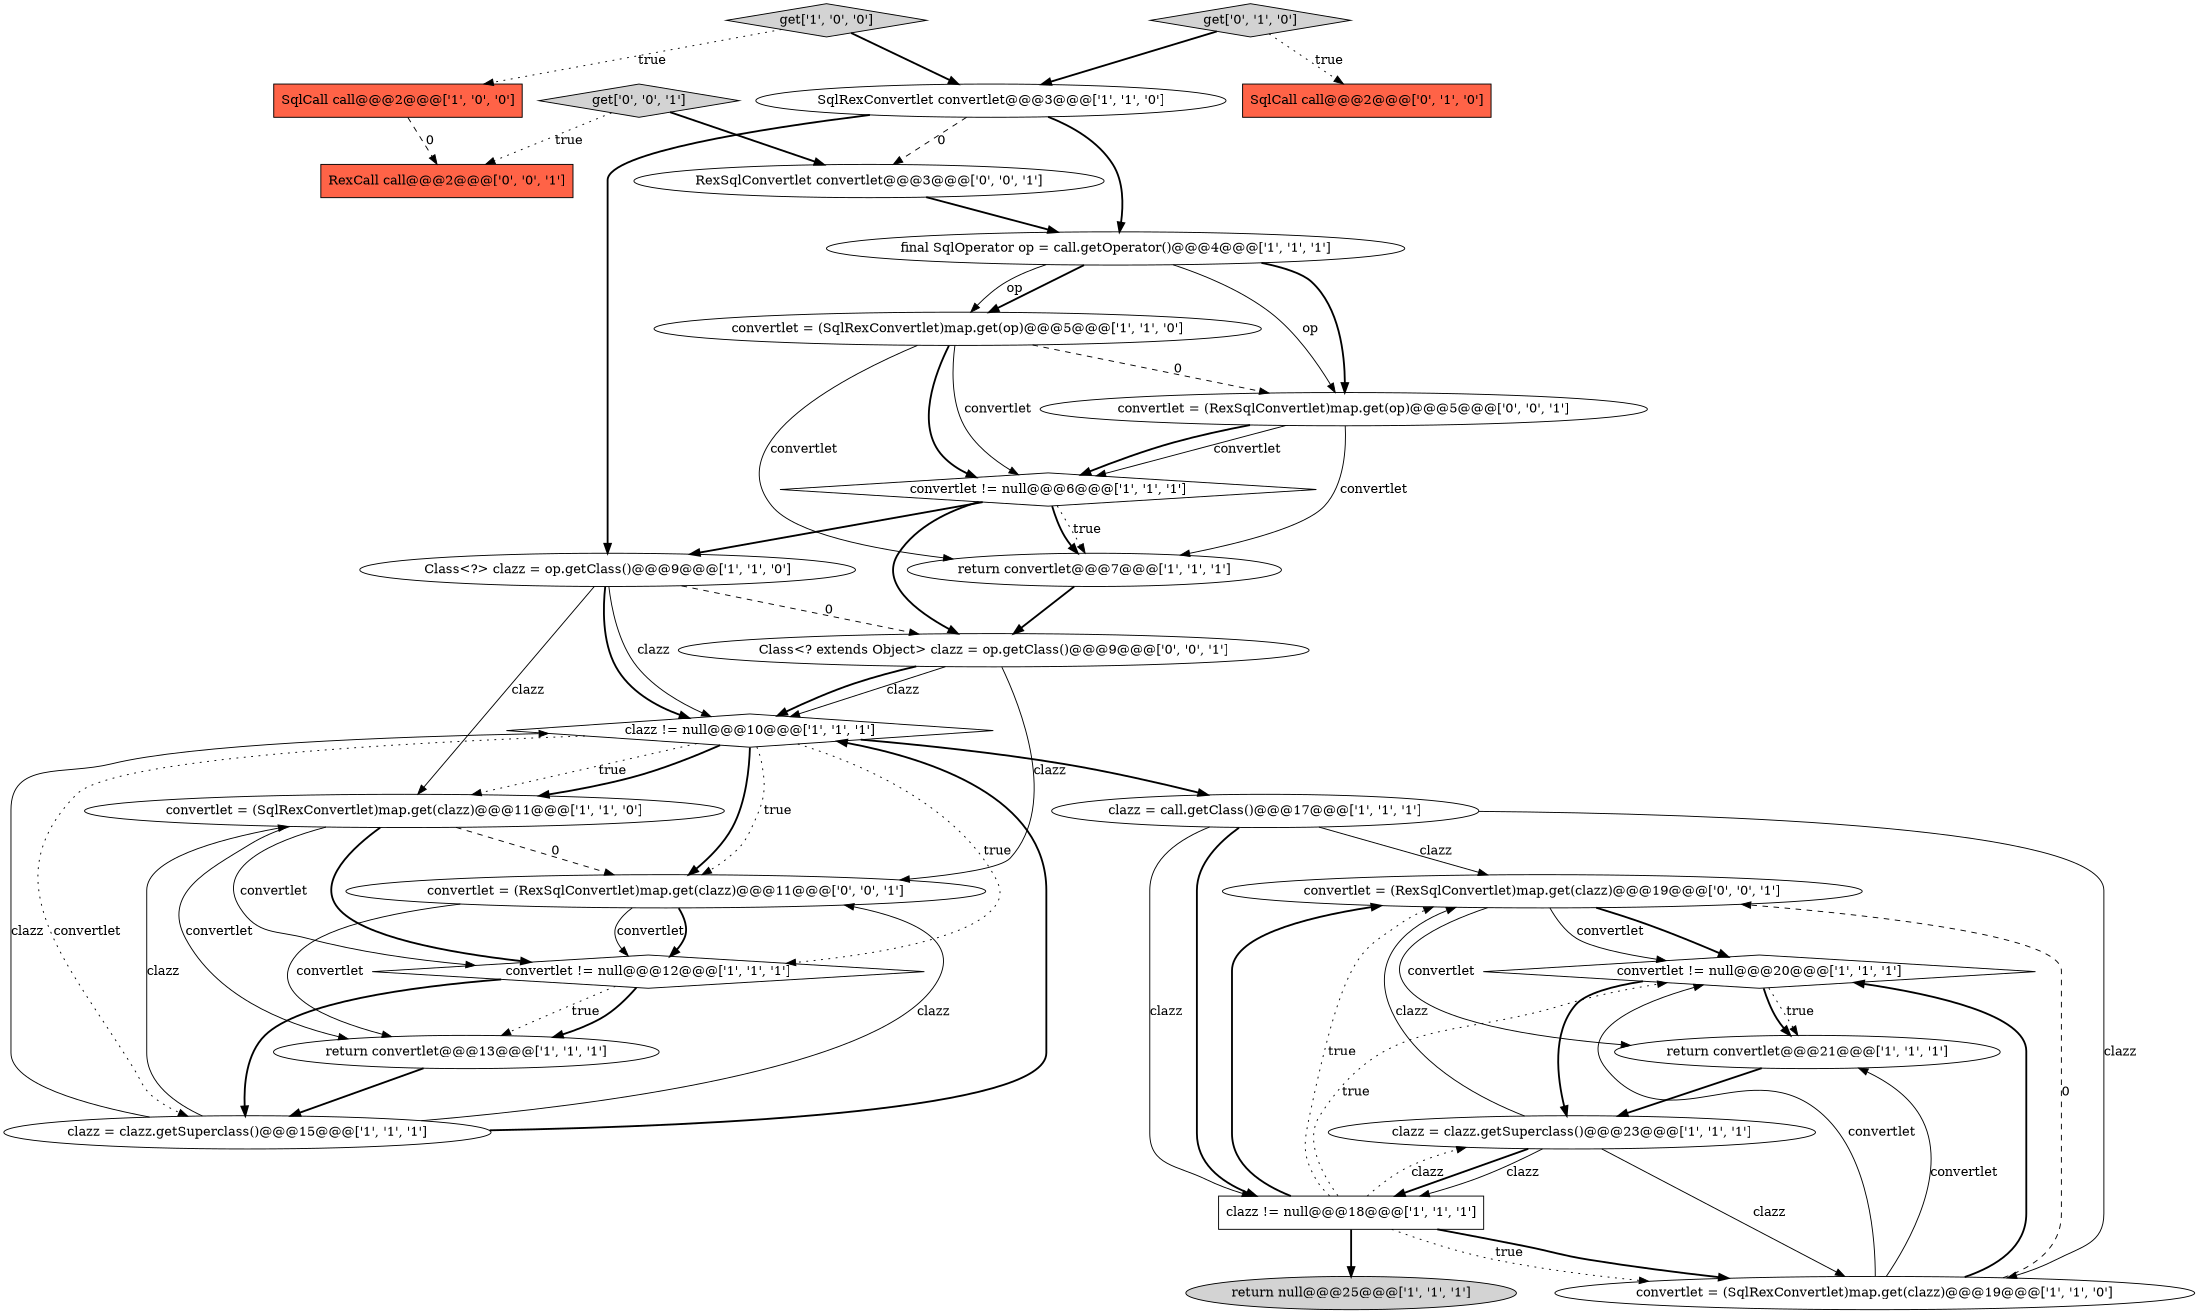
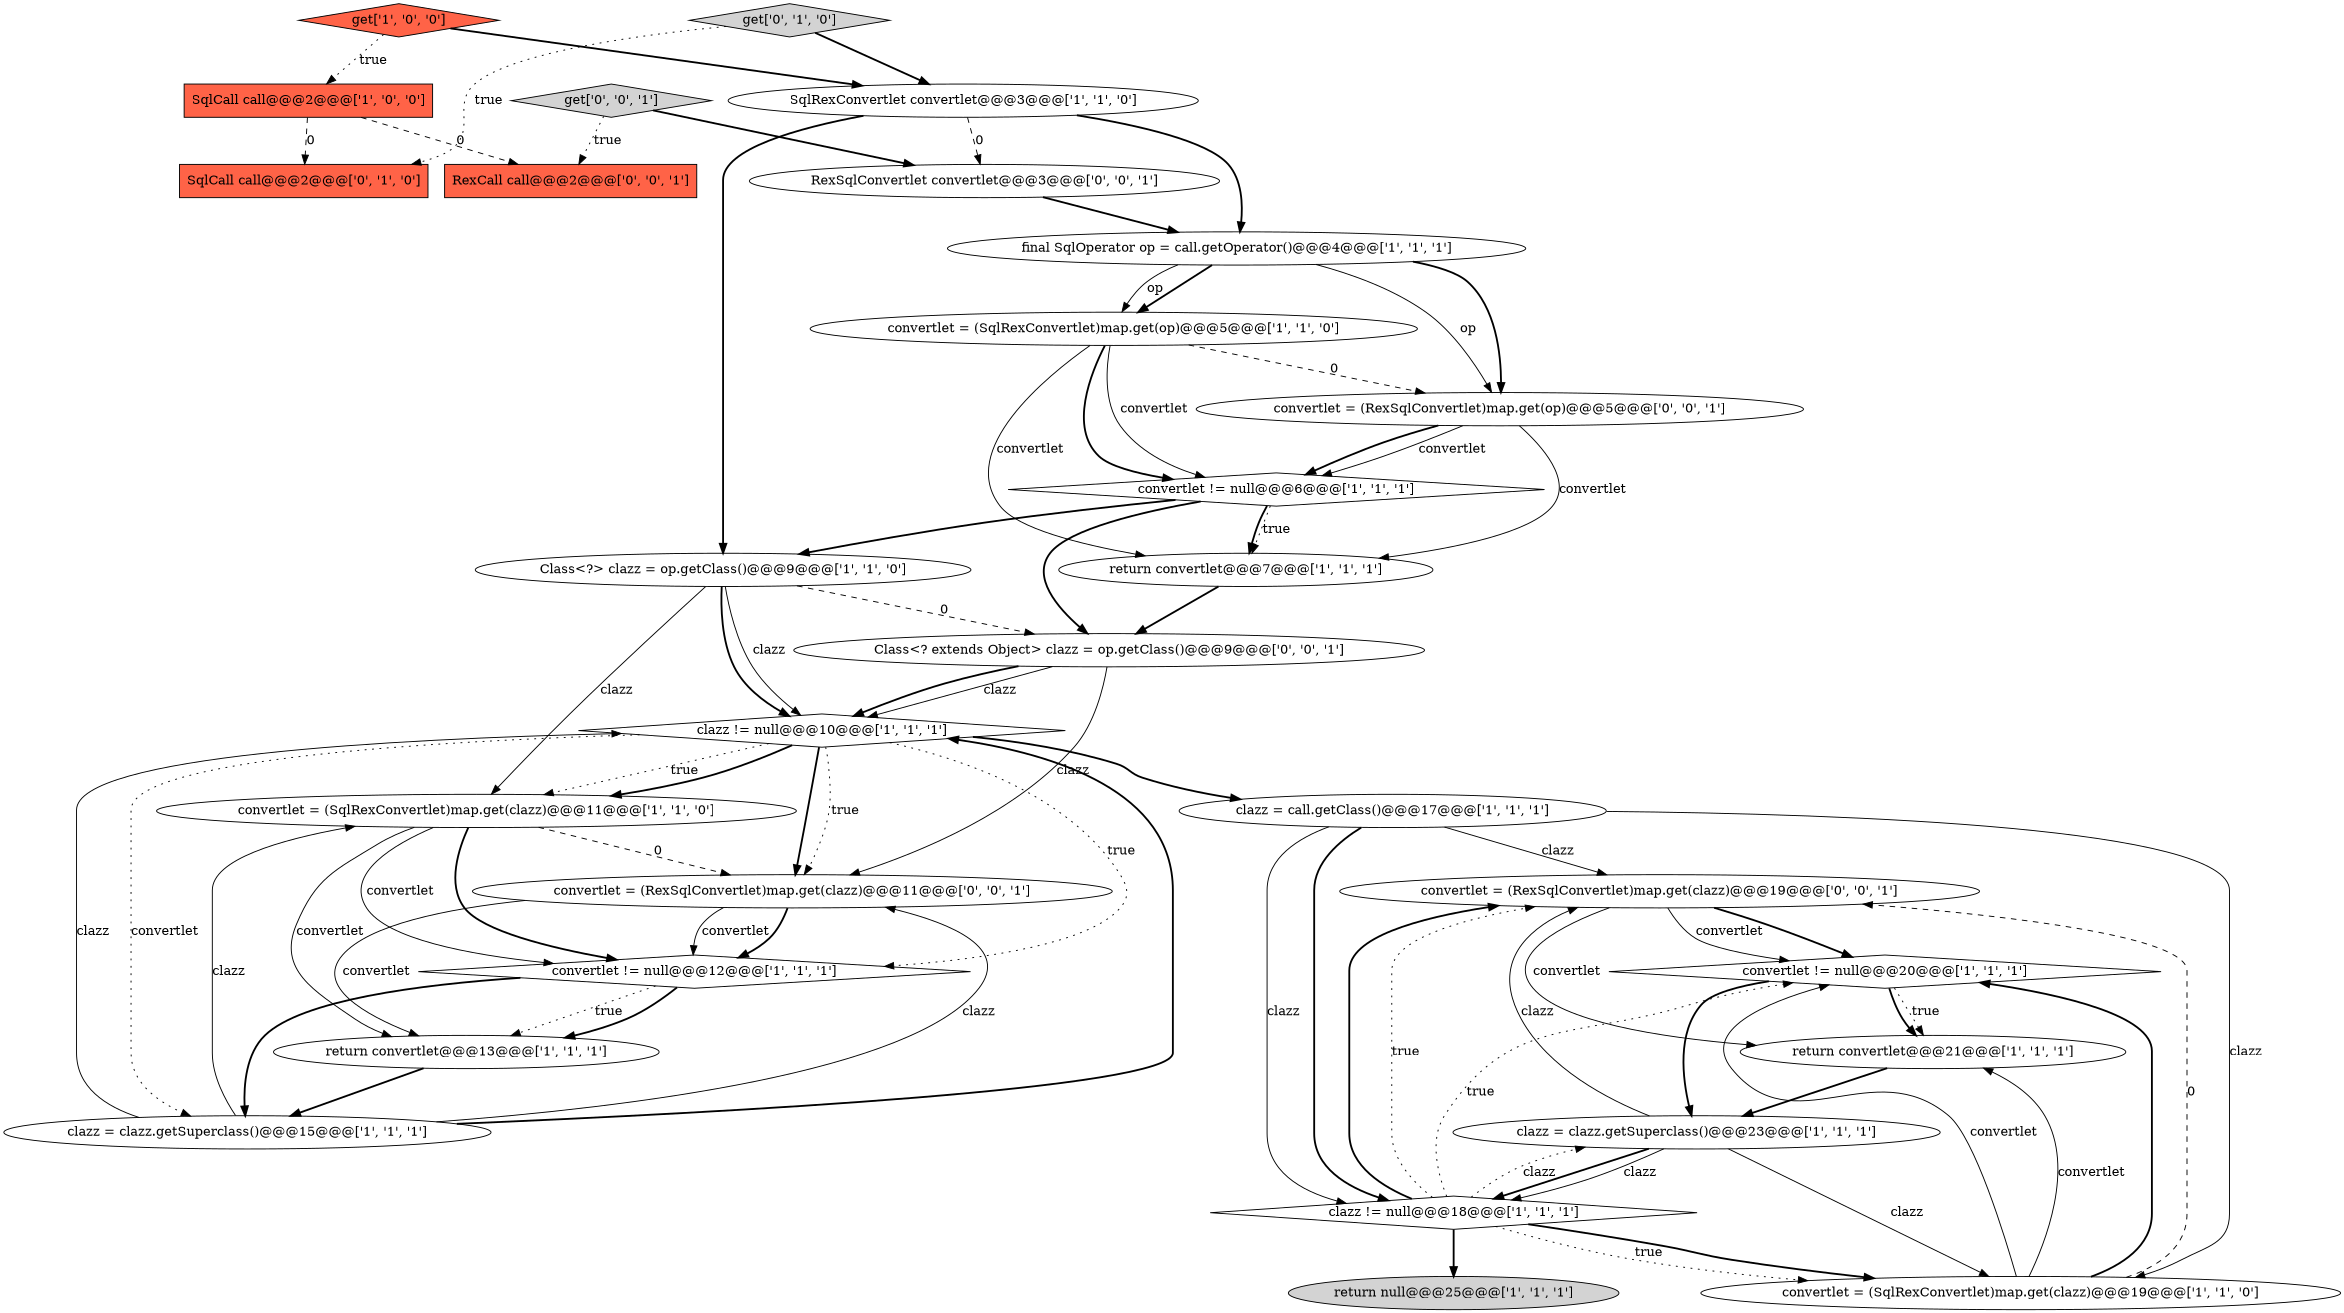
(827, 20) -> (399, 20)
none -> (306, 136)
(1351, 1213) -> (1454, 1213)
